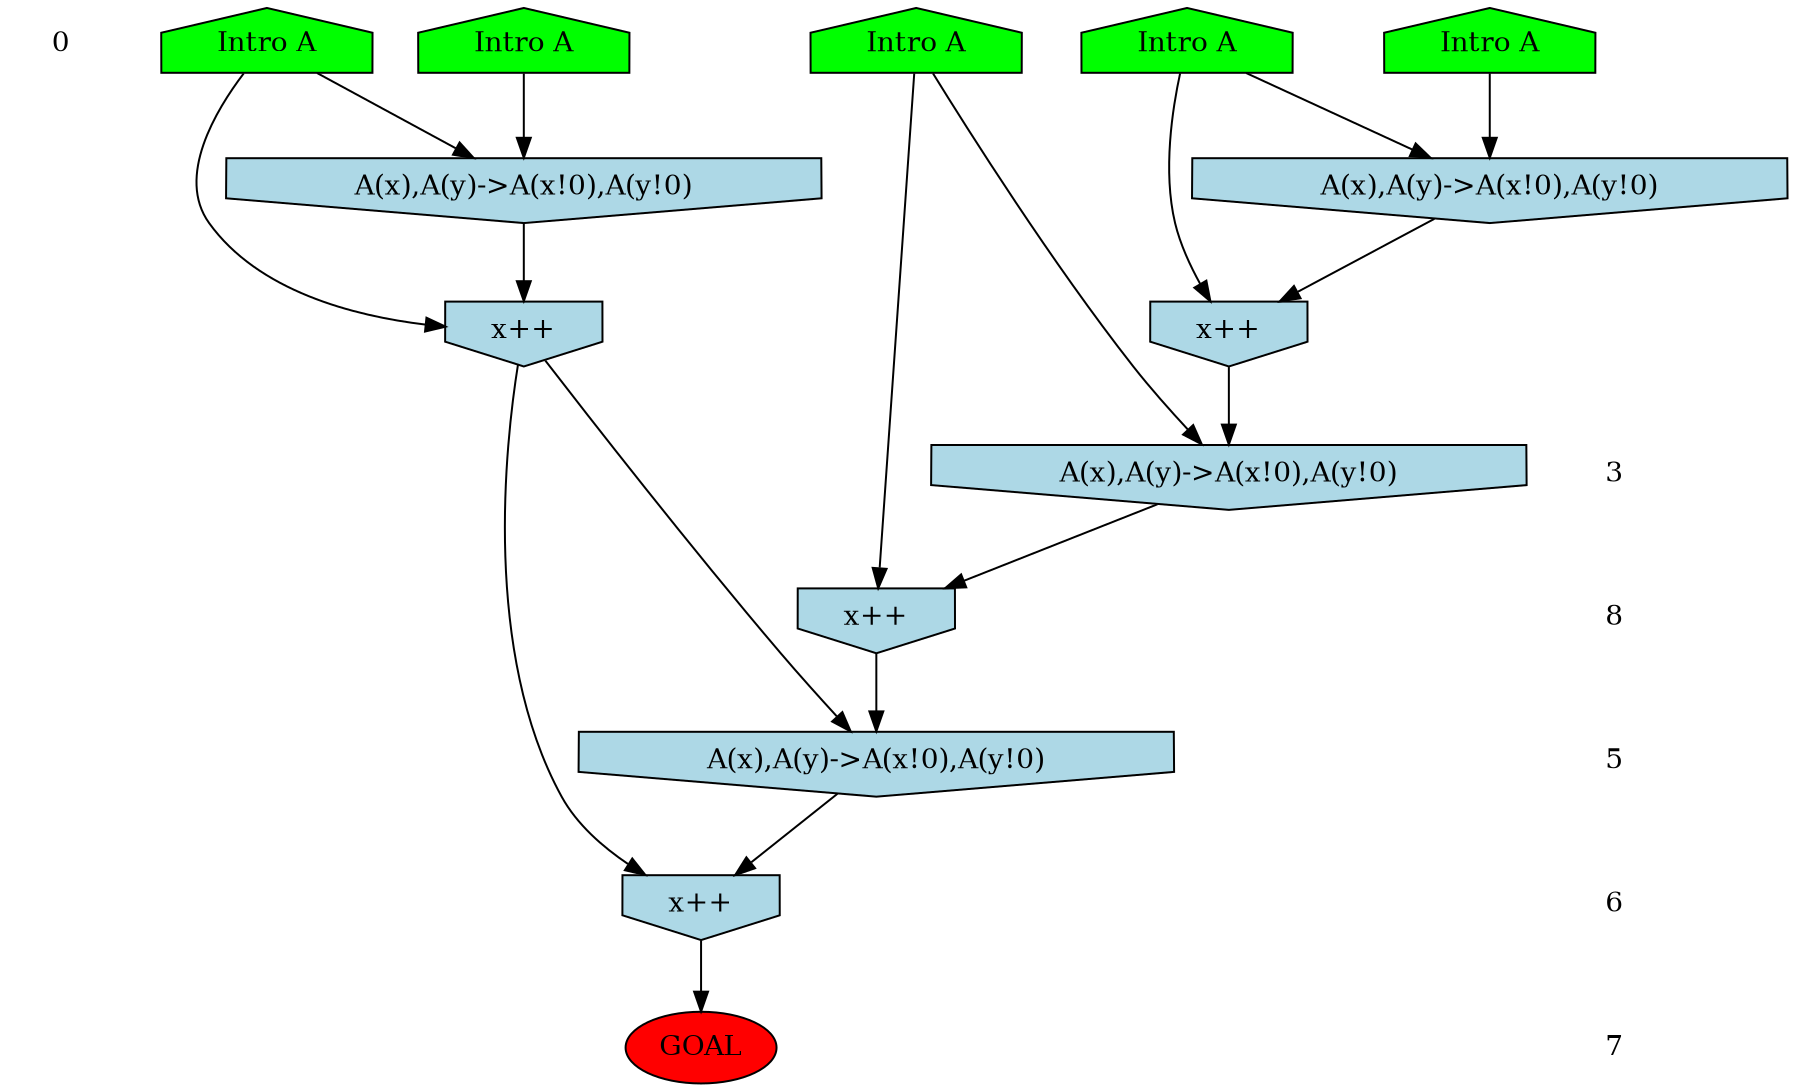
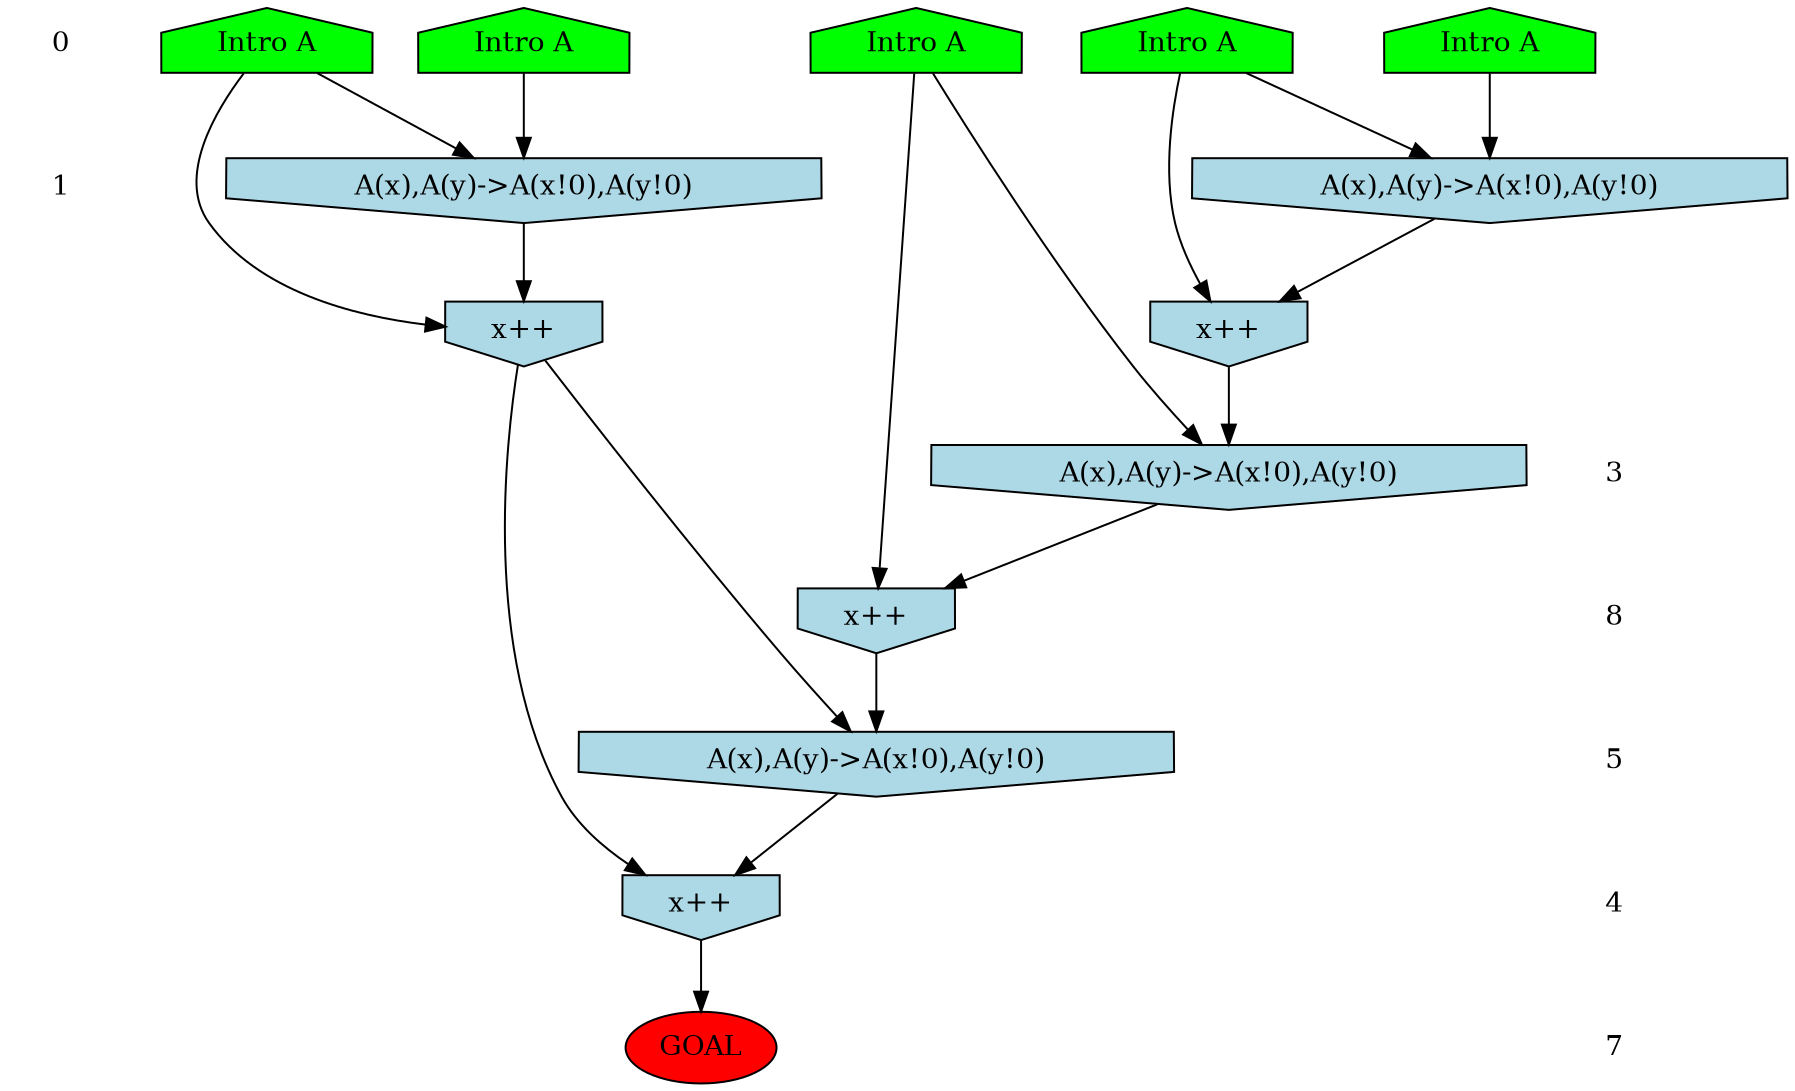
none -> (62, 187)
(1615, 904) -> (1615, 904)
